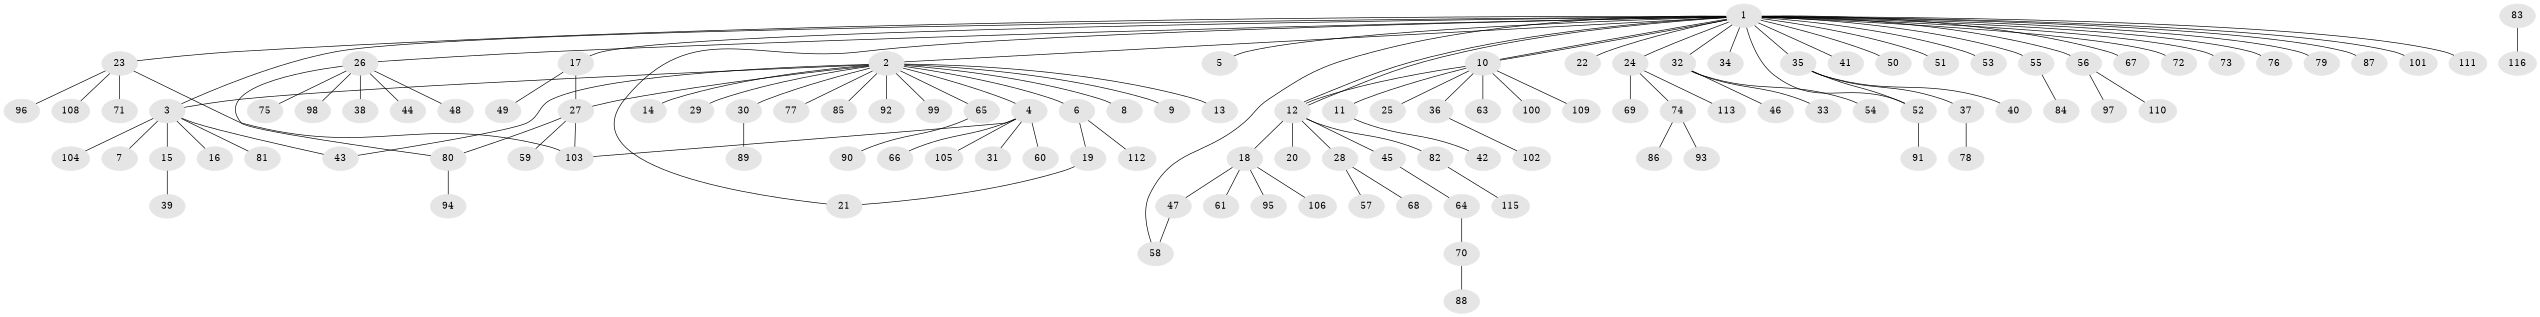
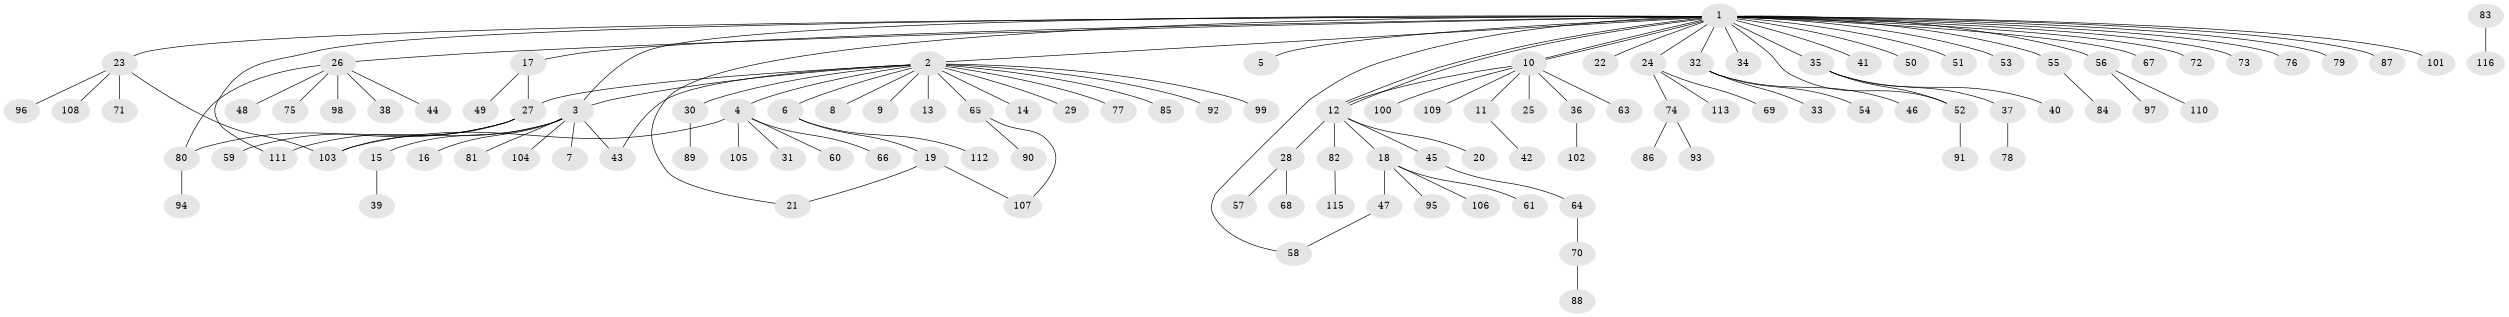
none -> (427, 135)
none -> (1023, 206)
